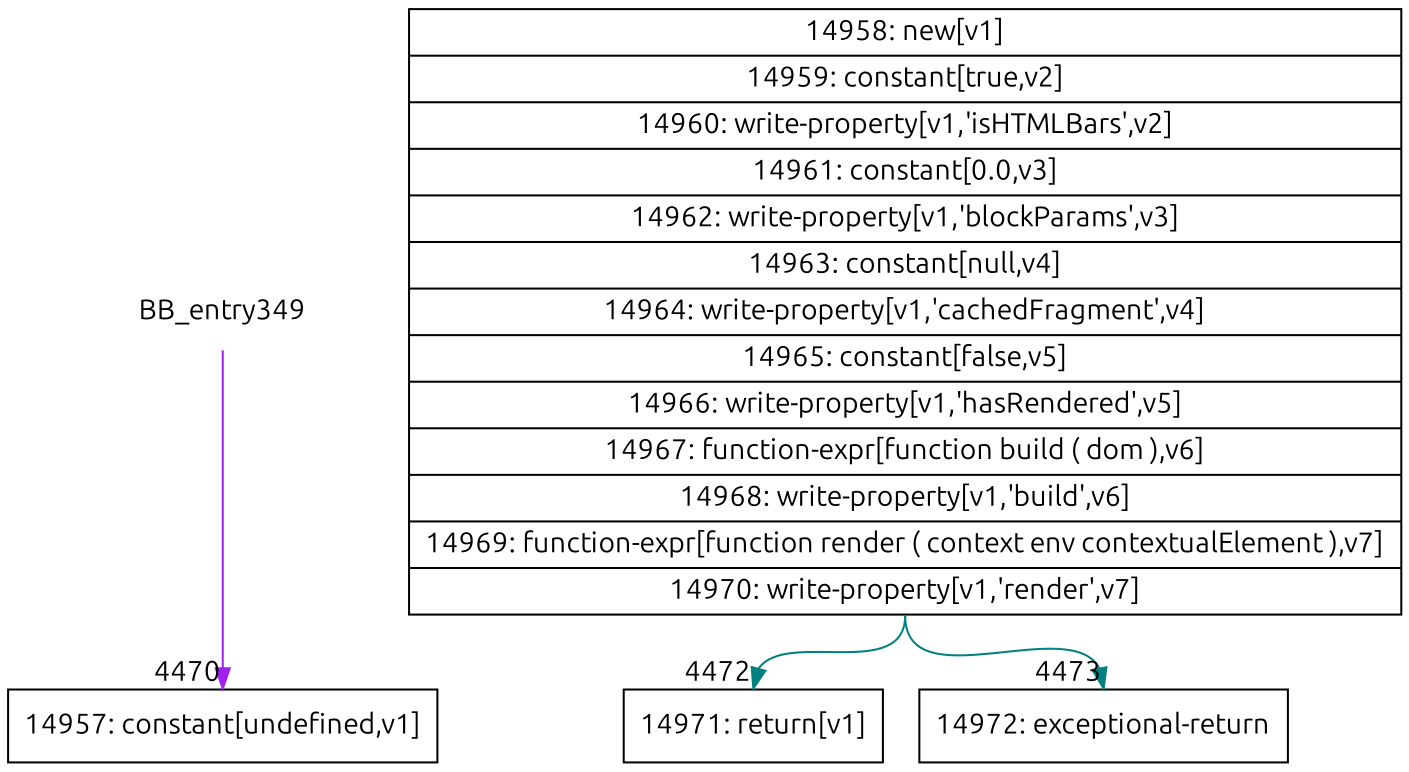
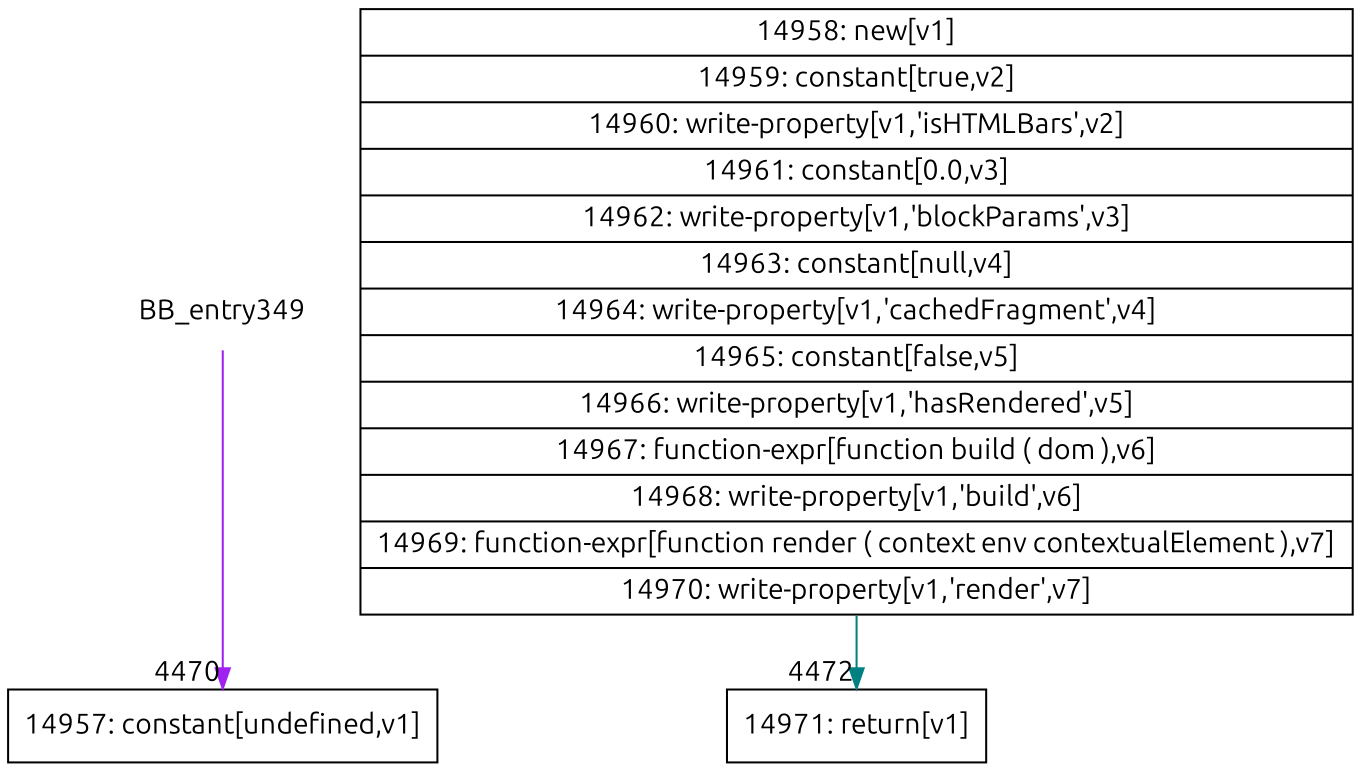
(1104, 726) -> none
